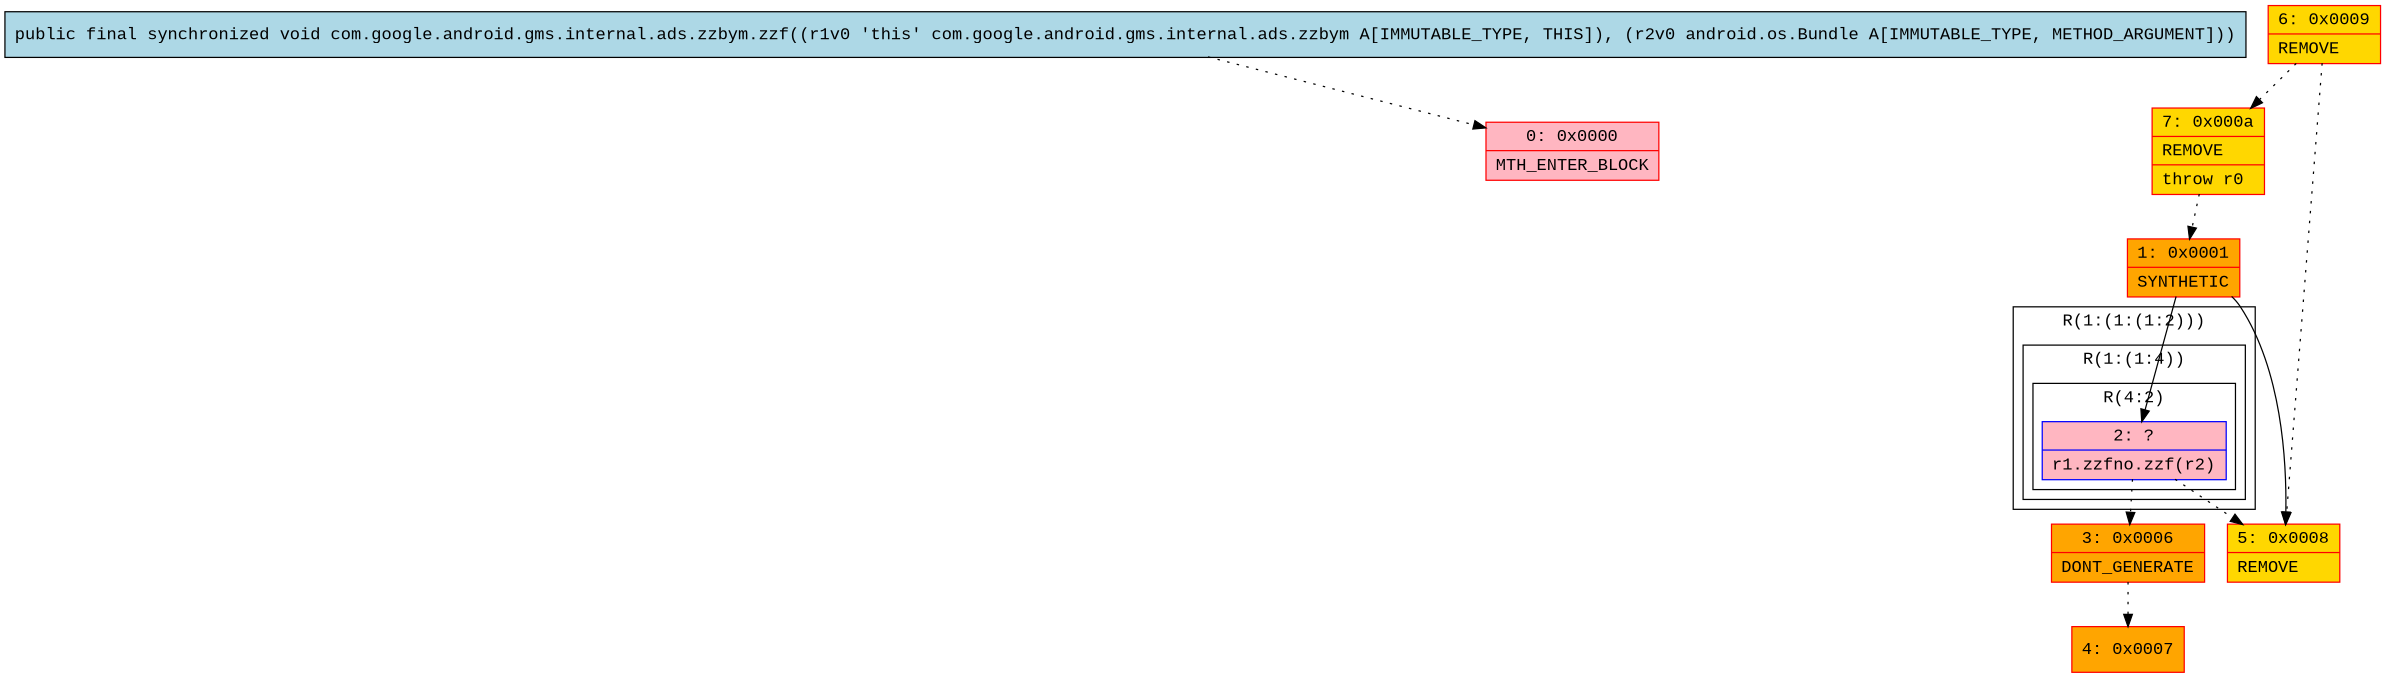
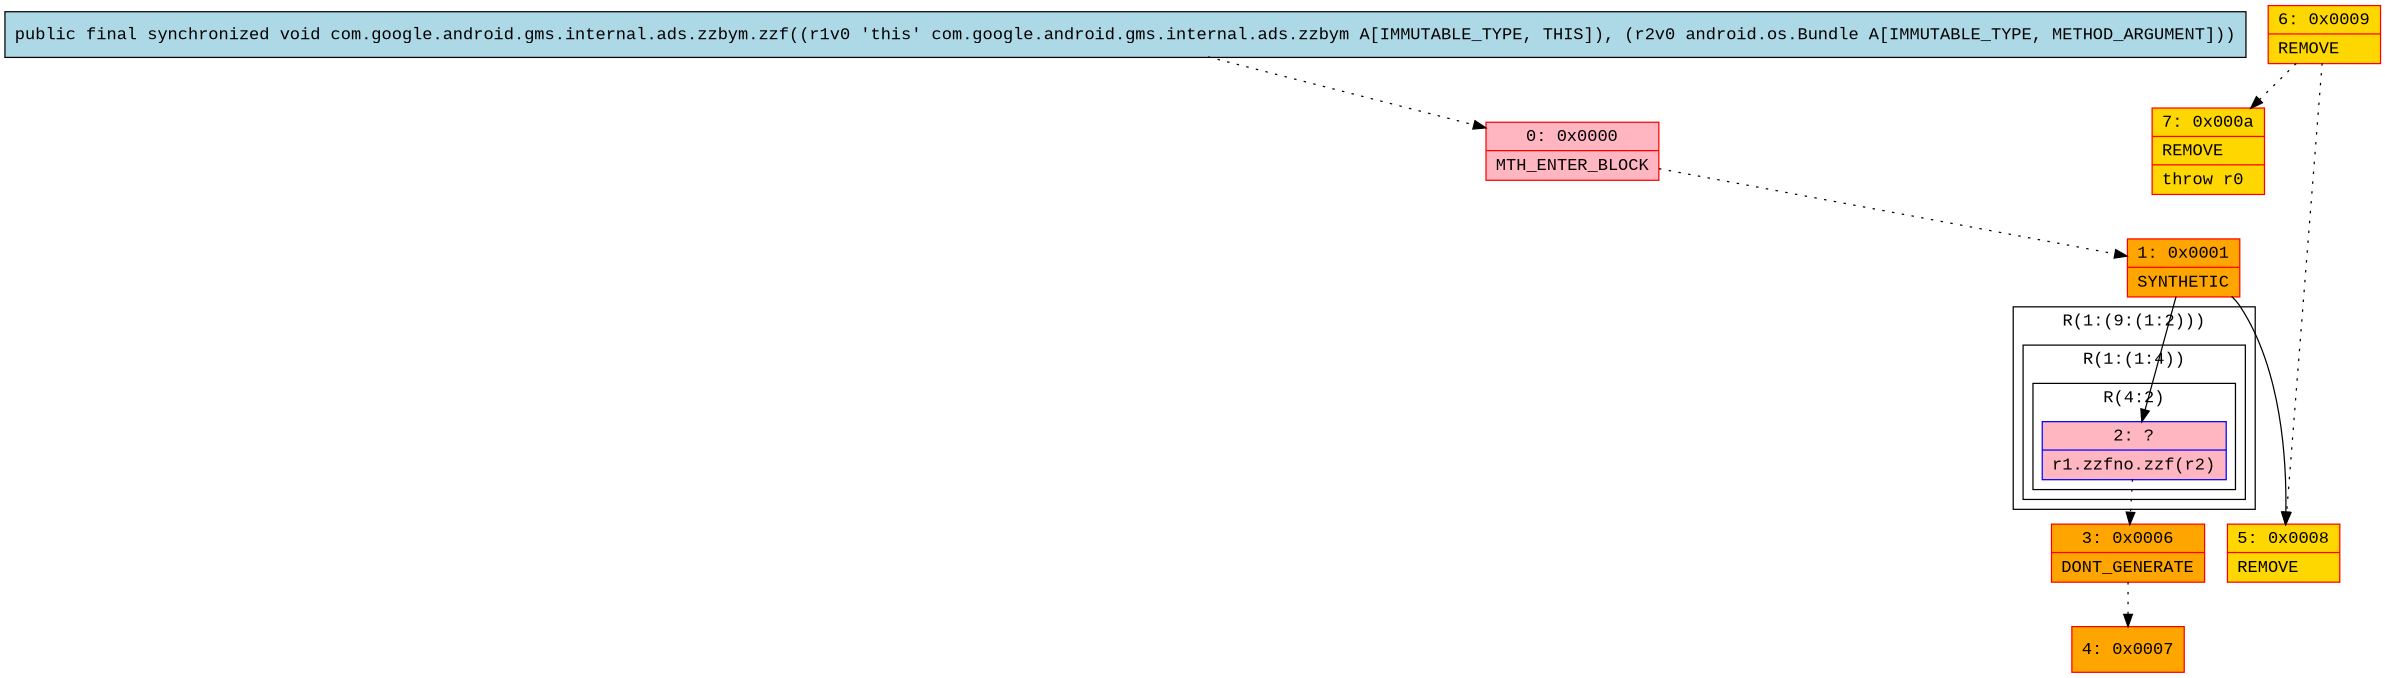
(2196, 210) -> (1887, 211)
(2134, 321) -> (2134, 321)
(2204, 498) -> none
